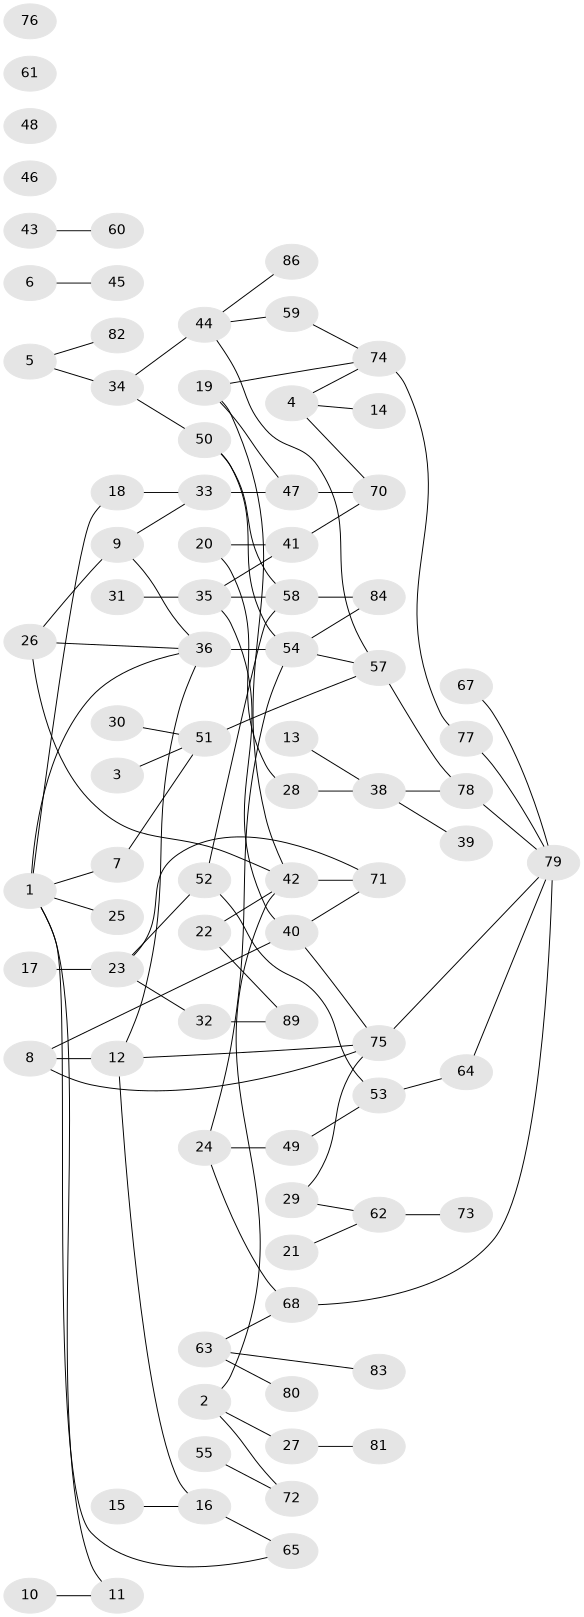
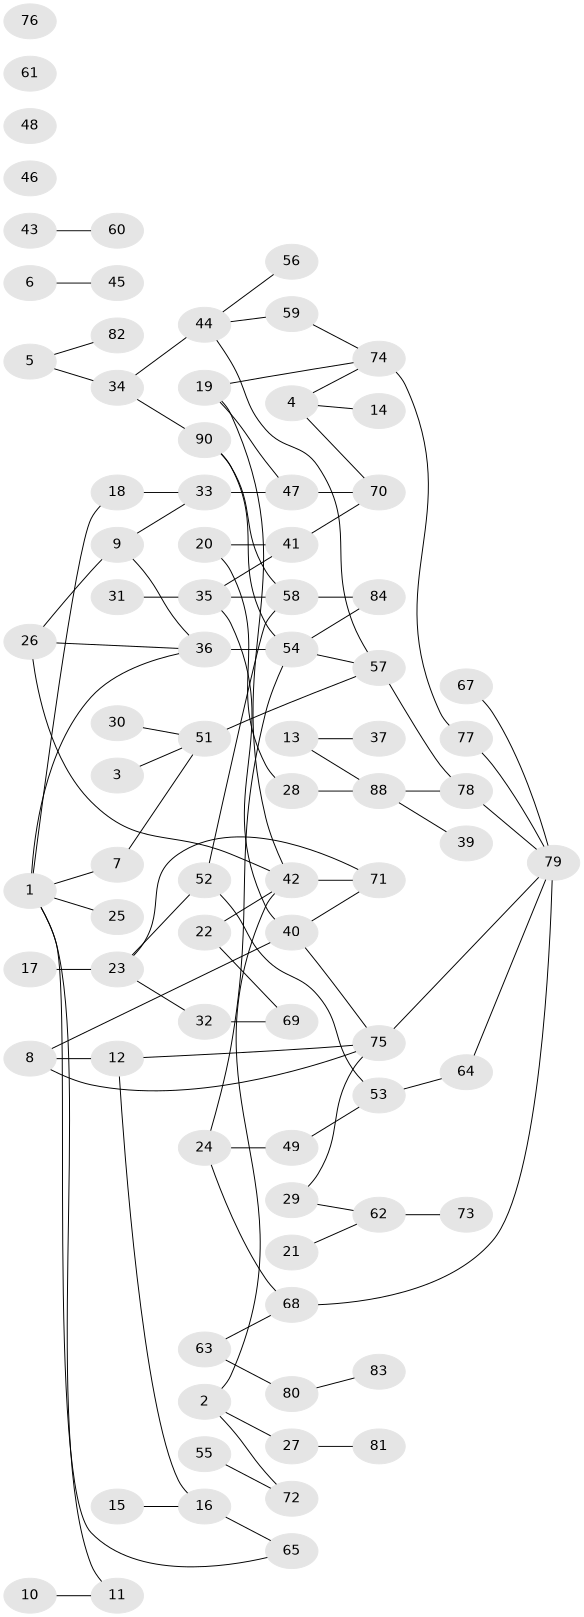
(292, 262) -> (292, 262)
(205, 440) -> (205, 440)
none -> (379, 739)
(379, 791) -> (379, 791)
(161, 854) -> none
(292, 1022) -> (292, 1022)
(292, 1361) -> (335, 1383)
